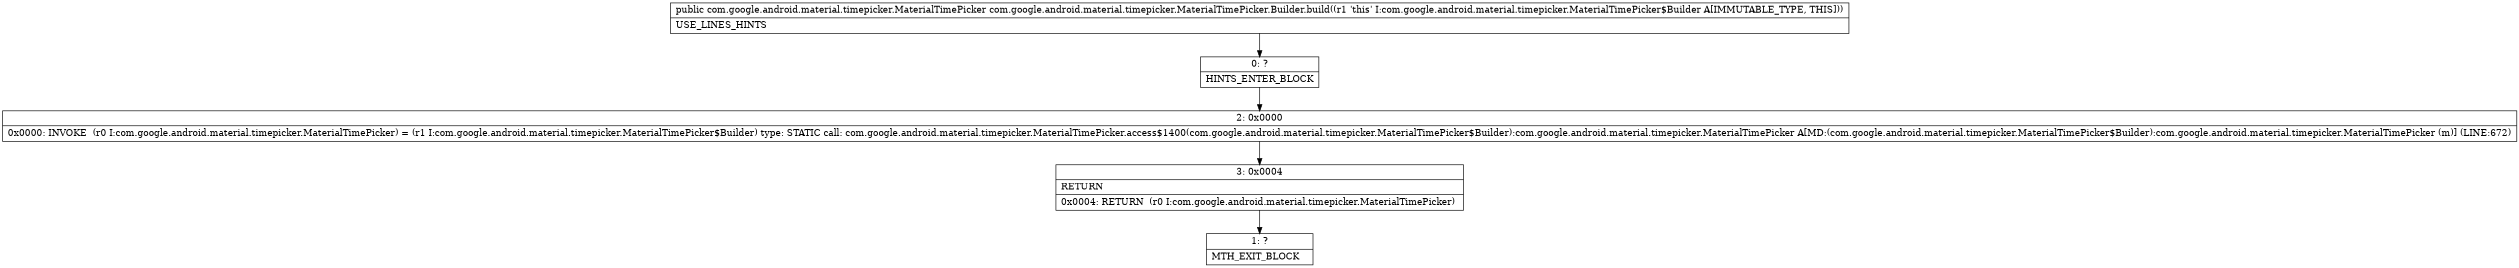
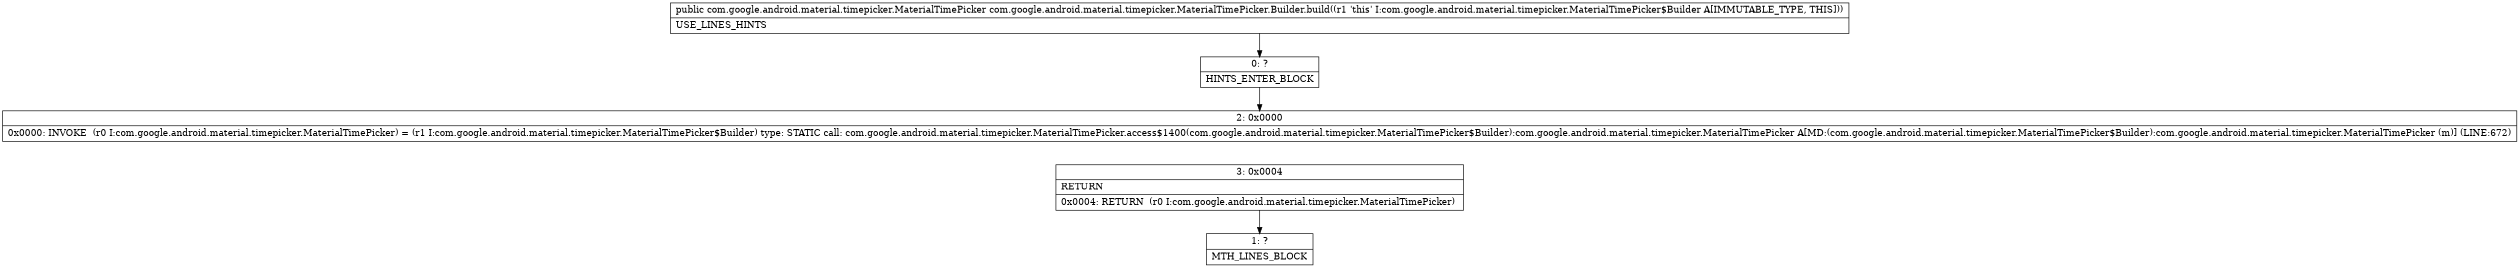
(1260, 150) -> none
(1256, 257) -> (1260, 257)
